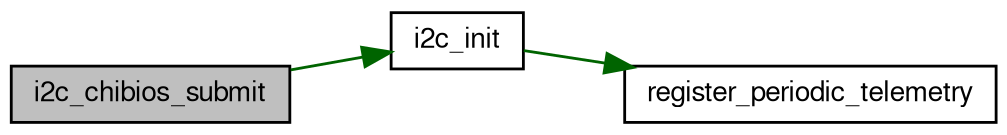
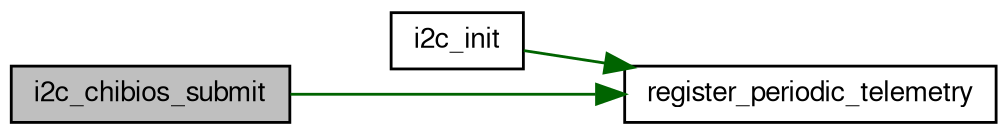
(327, 63) -> (443, 94)
